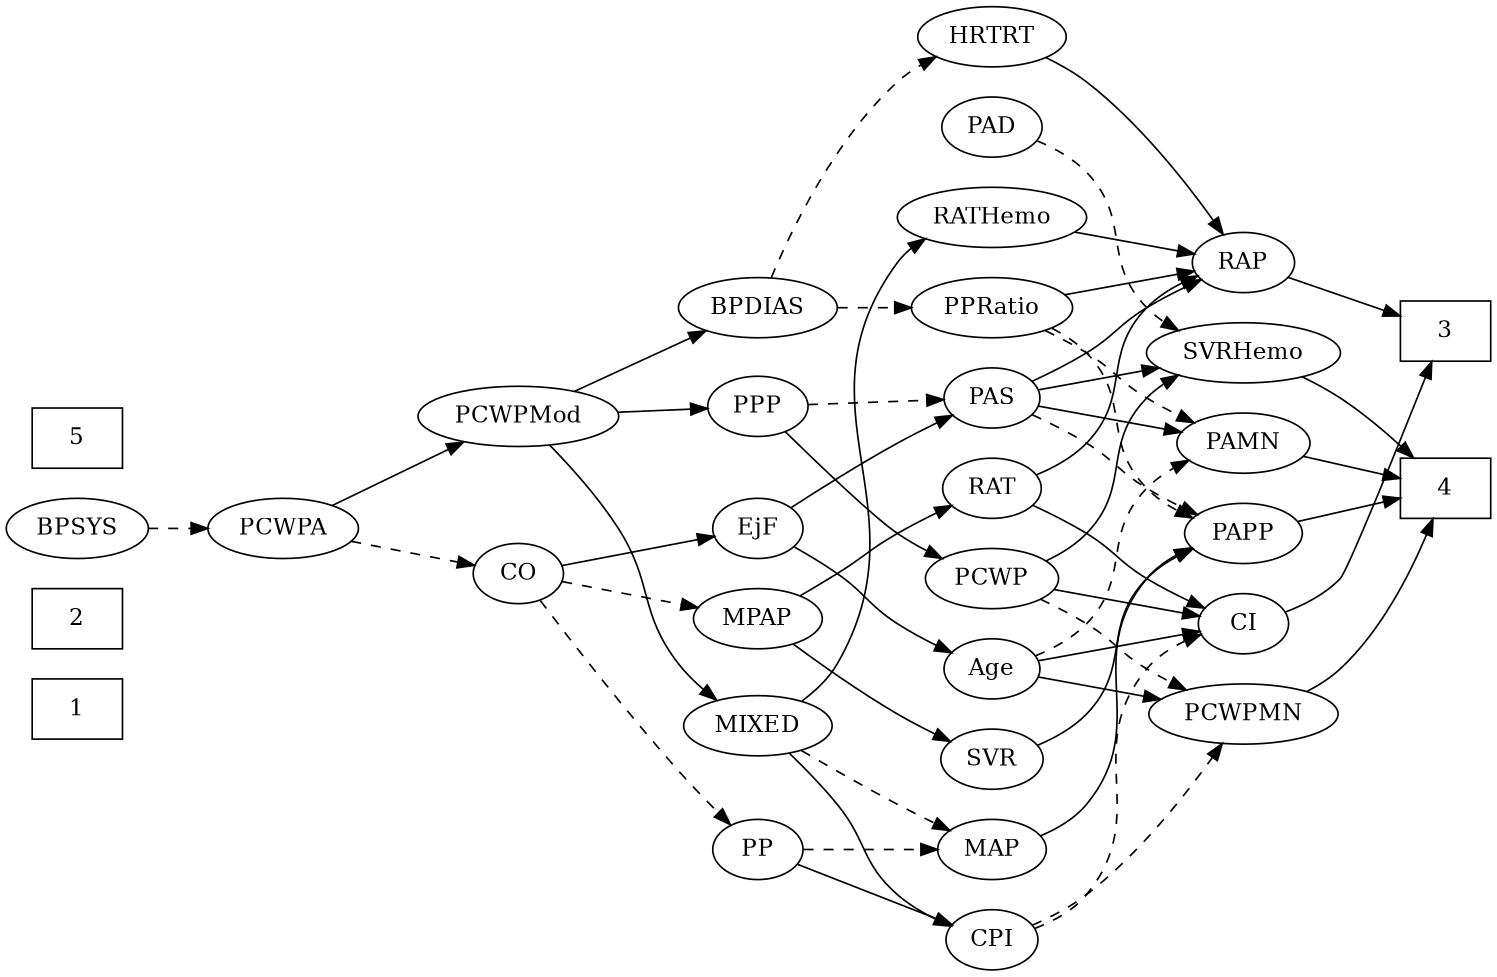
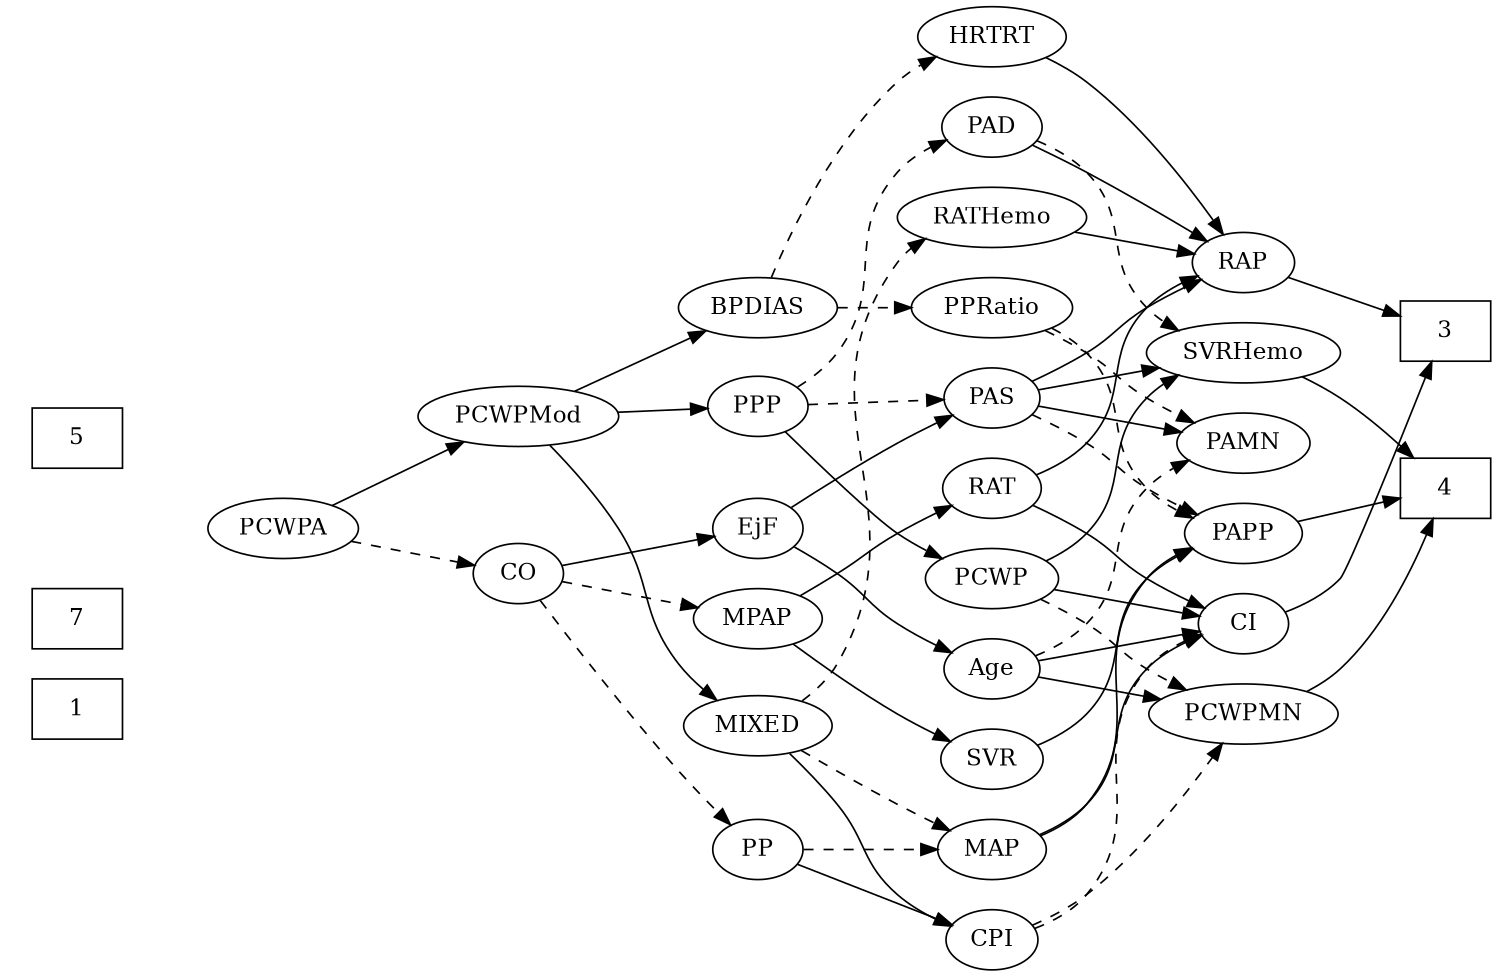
none -> (865, 267)
(1118, 285) -> (1113, 187)
(1343, 465) -> none
(864, 477) -> (864, 477)
(77, 528) -> none
(77, 619) -> (77, 619)
none -> (1116, 741)
